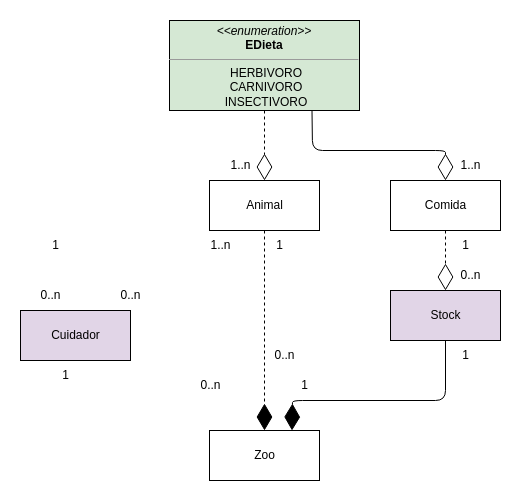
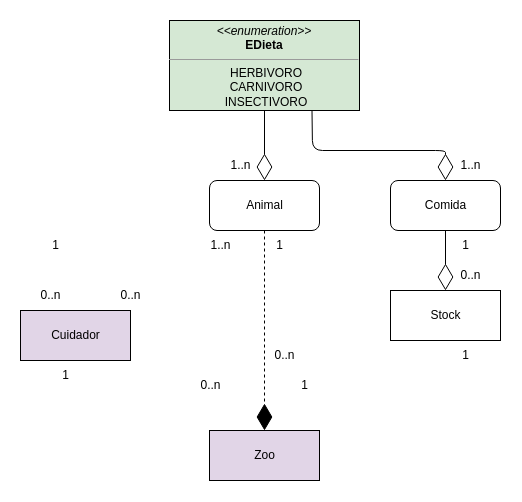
(265, 133) -> (265, 133)
(265, 206) -> (265, 206)
(446, 206) -> (446, 206)
(446, 248) -> (446, 248)
(446, 316) -> (446, 316)
(394, 401) -> none
(265, 456) -> (265, 456)
